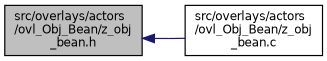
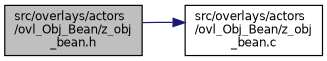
(170, 39) -> (158, 22)
